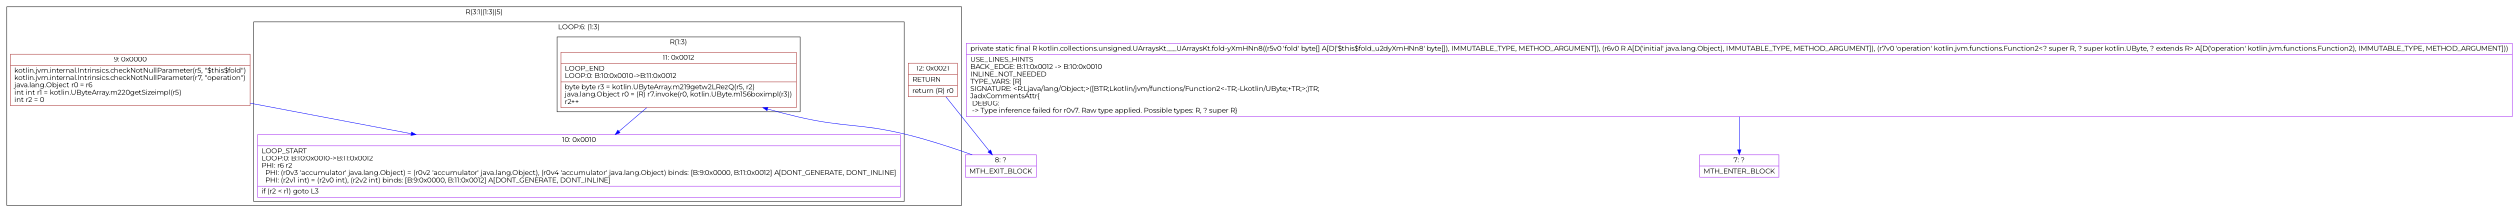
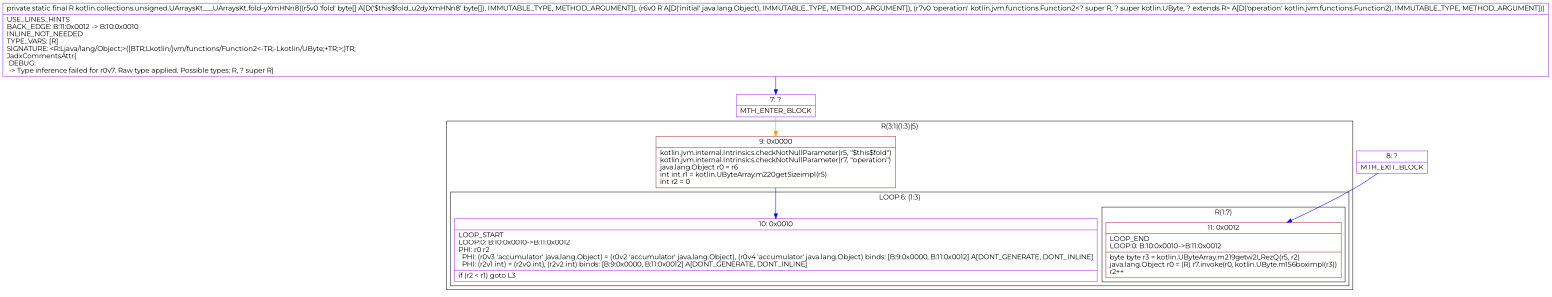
(679, 43) -> (1224, 213)
(933, 80) -> none
(633, 120) -> none
none -> (776, 124)
(278, 166) -> (475, 250)
